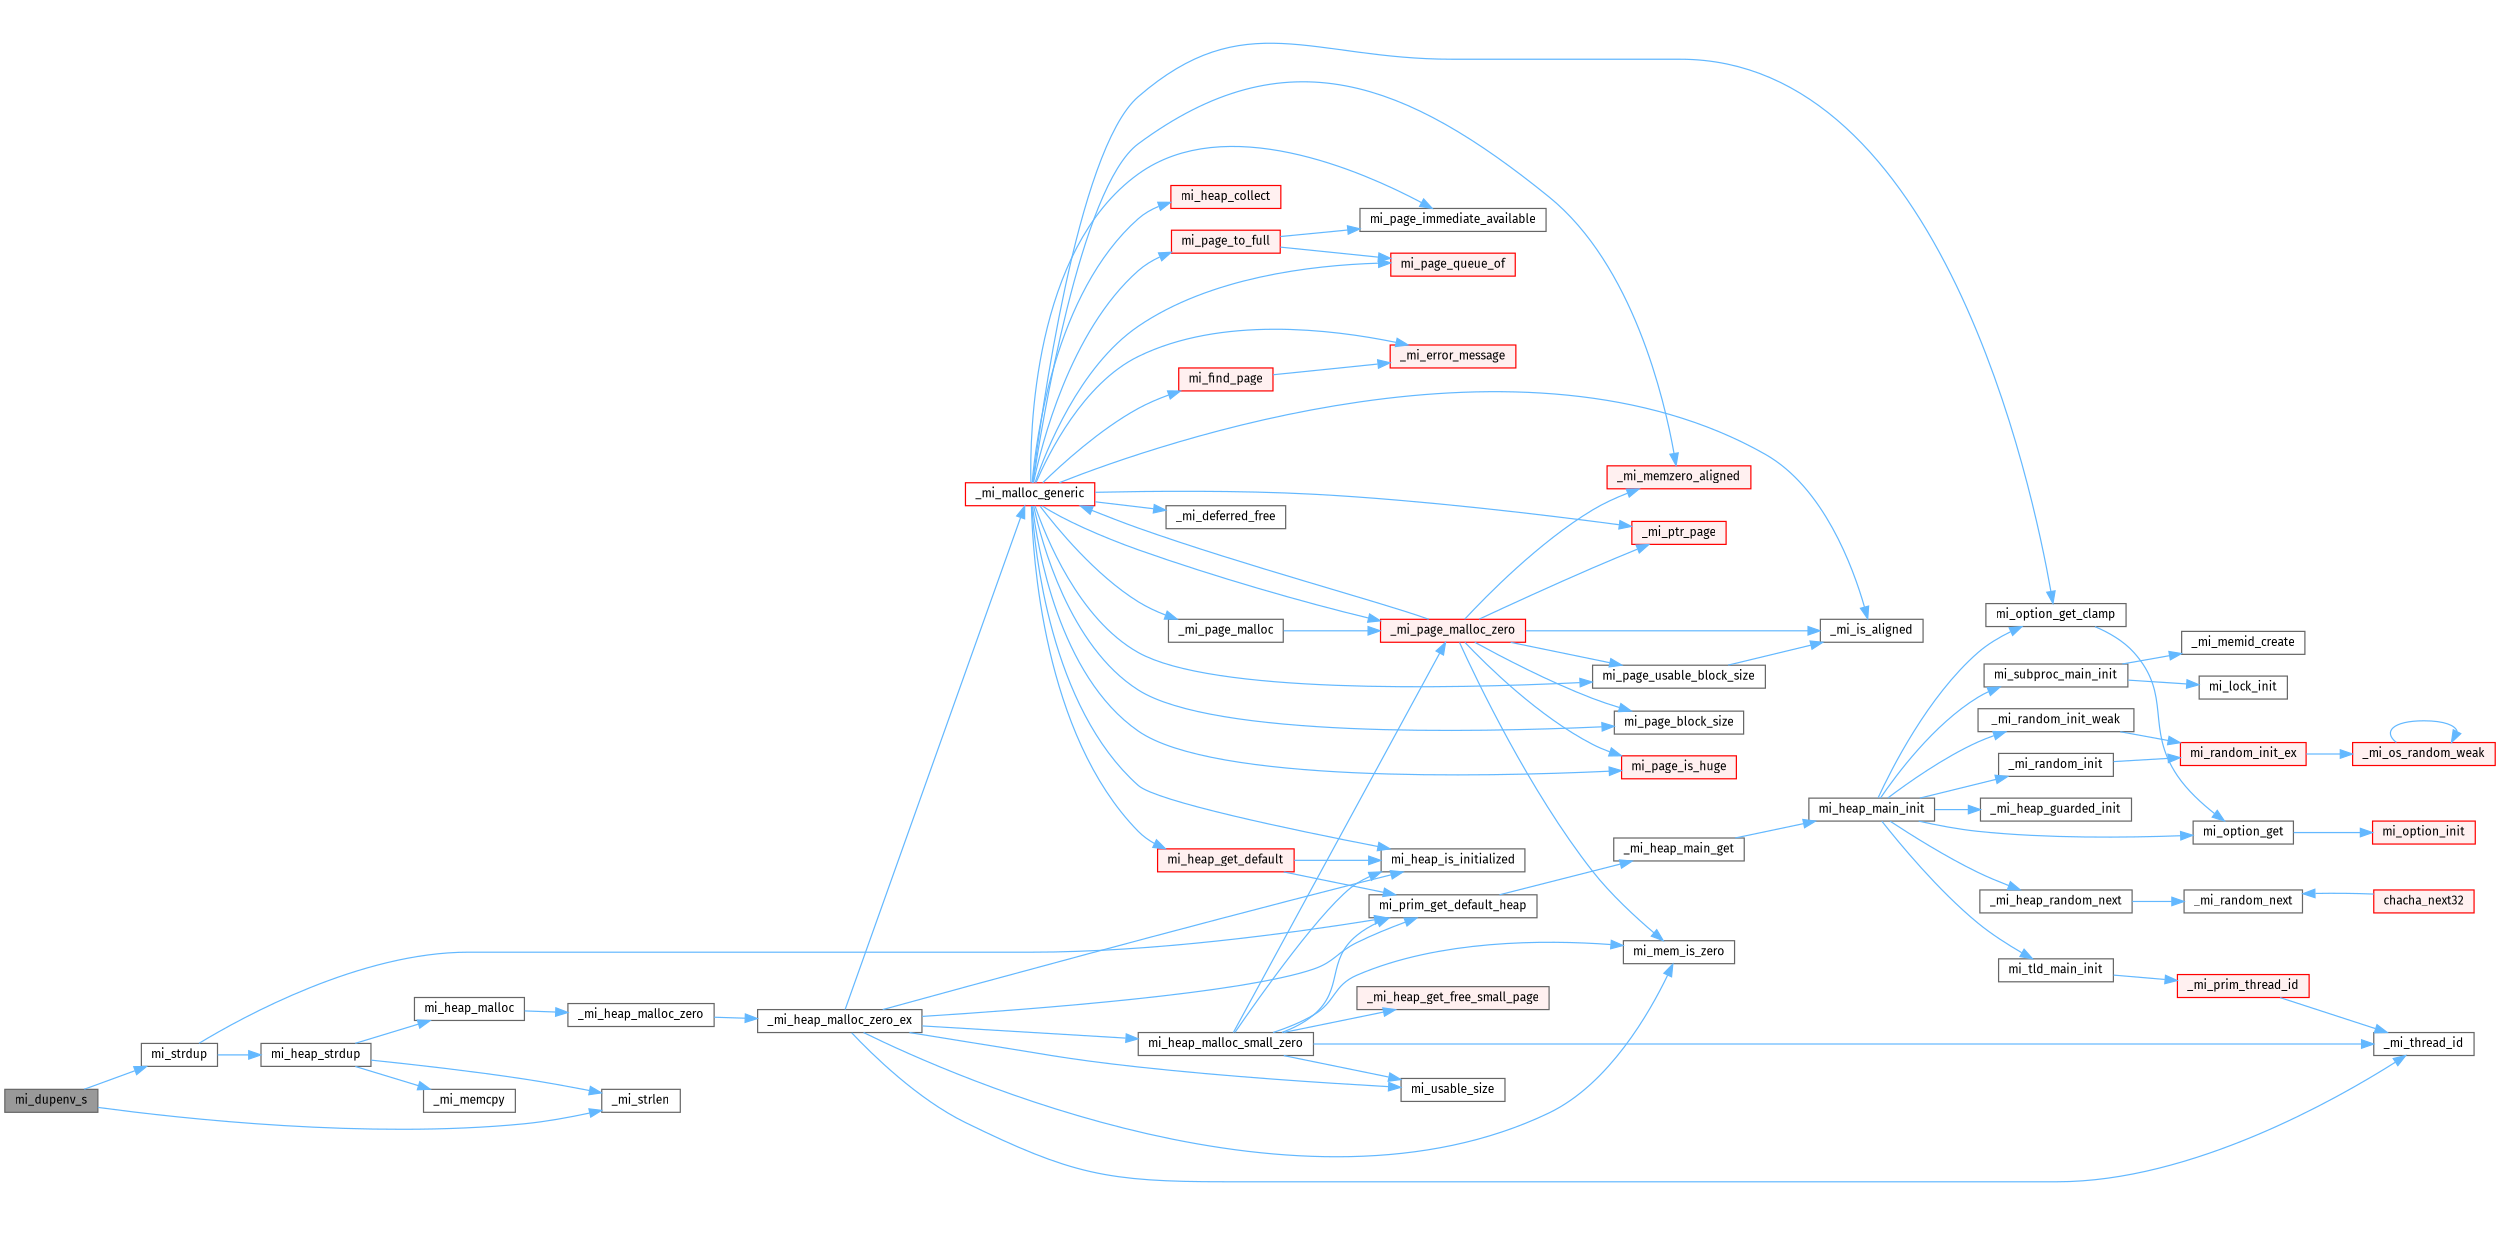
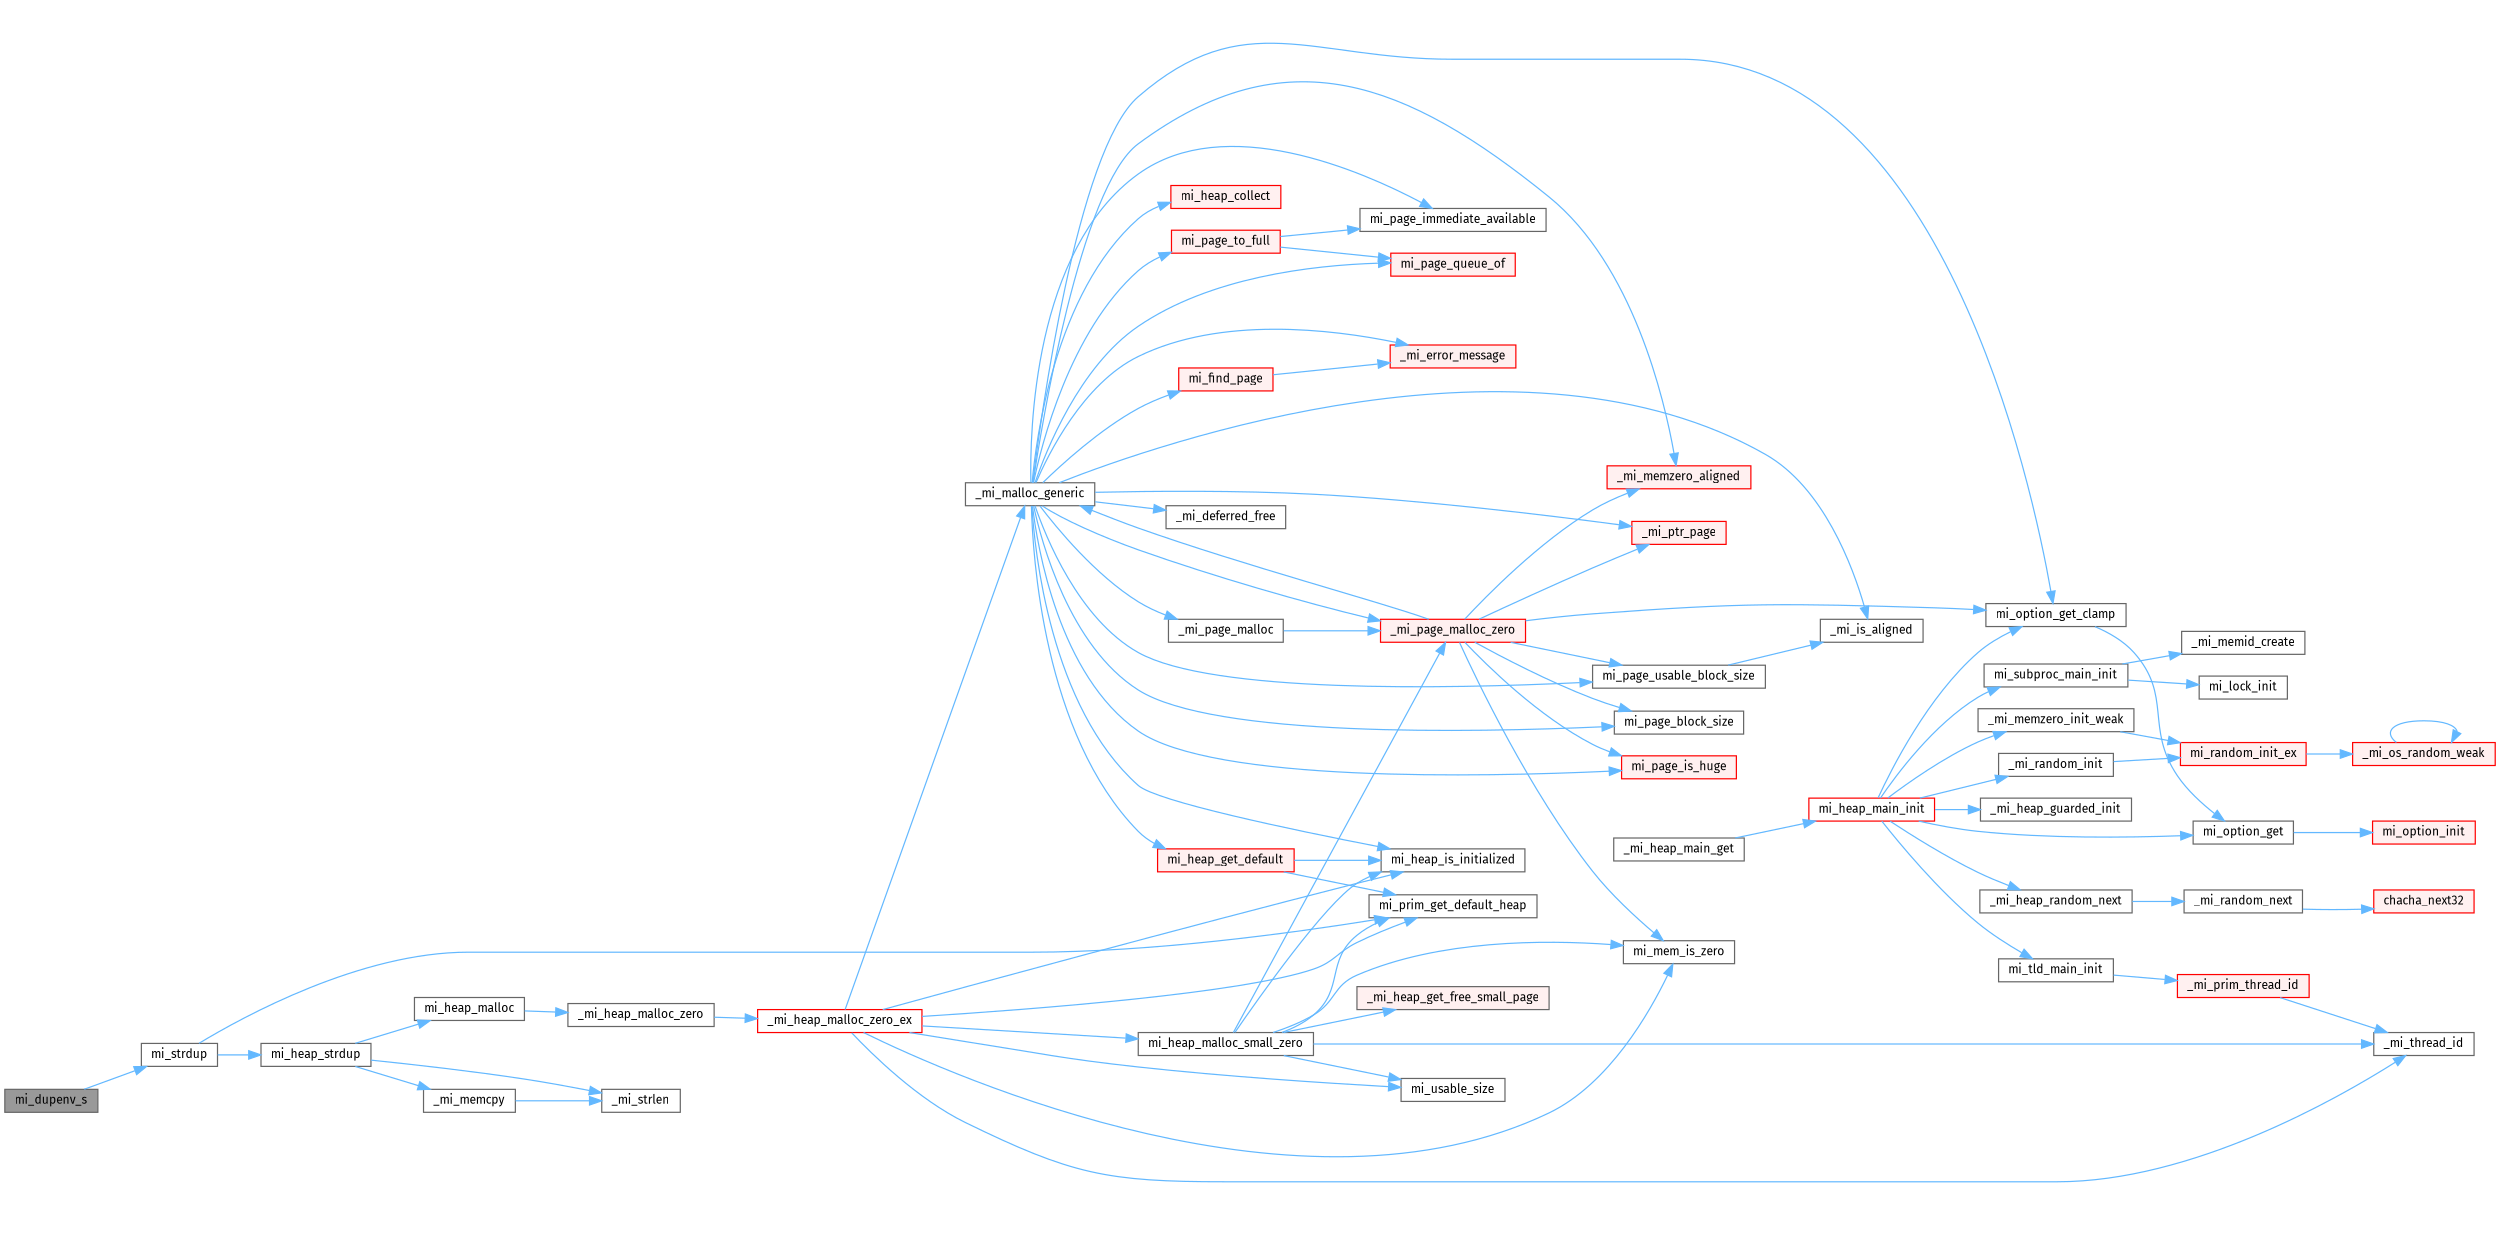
(1030, 494) -> (1030, 494)
(1667, 631) -> (1749, 605)
(2056, 720) -> (2056, 720)
(1872, 810) -> (1872, 810)
(1560, 879) -> none
(2345, 893) -> (2332, 910)
(840, 1021) -> (840, 1021)
(344, 1128) -> (552, 1101)
